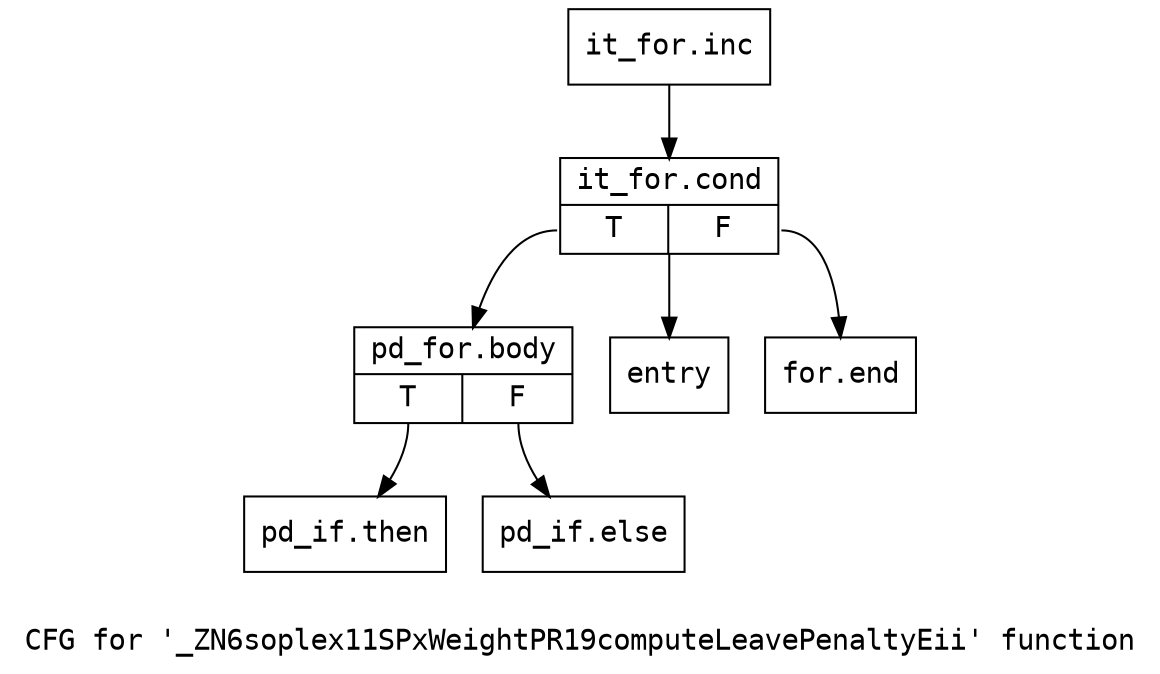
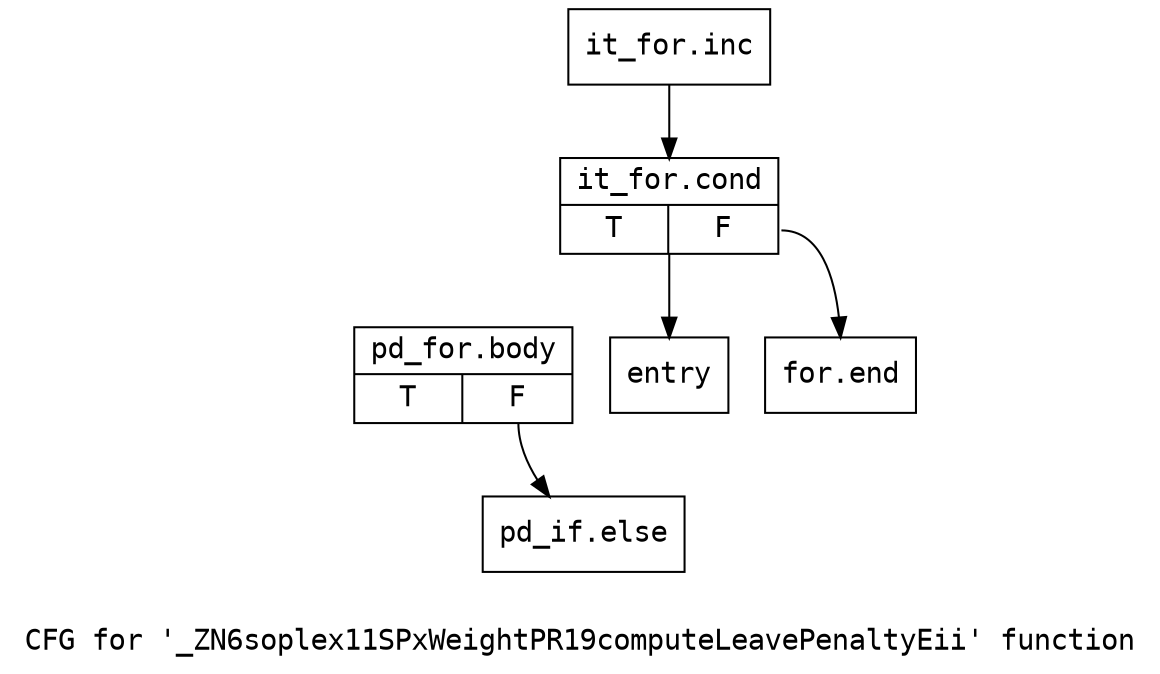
(507, 257) -> none
(345, 534) -> none
